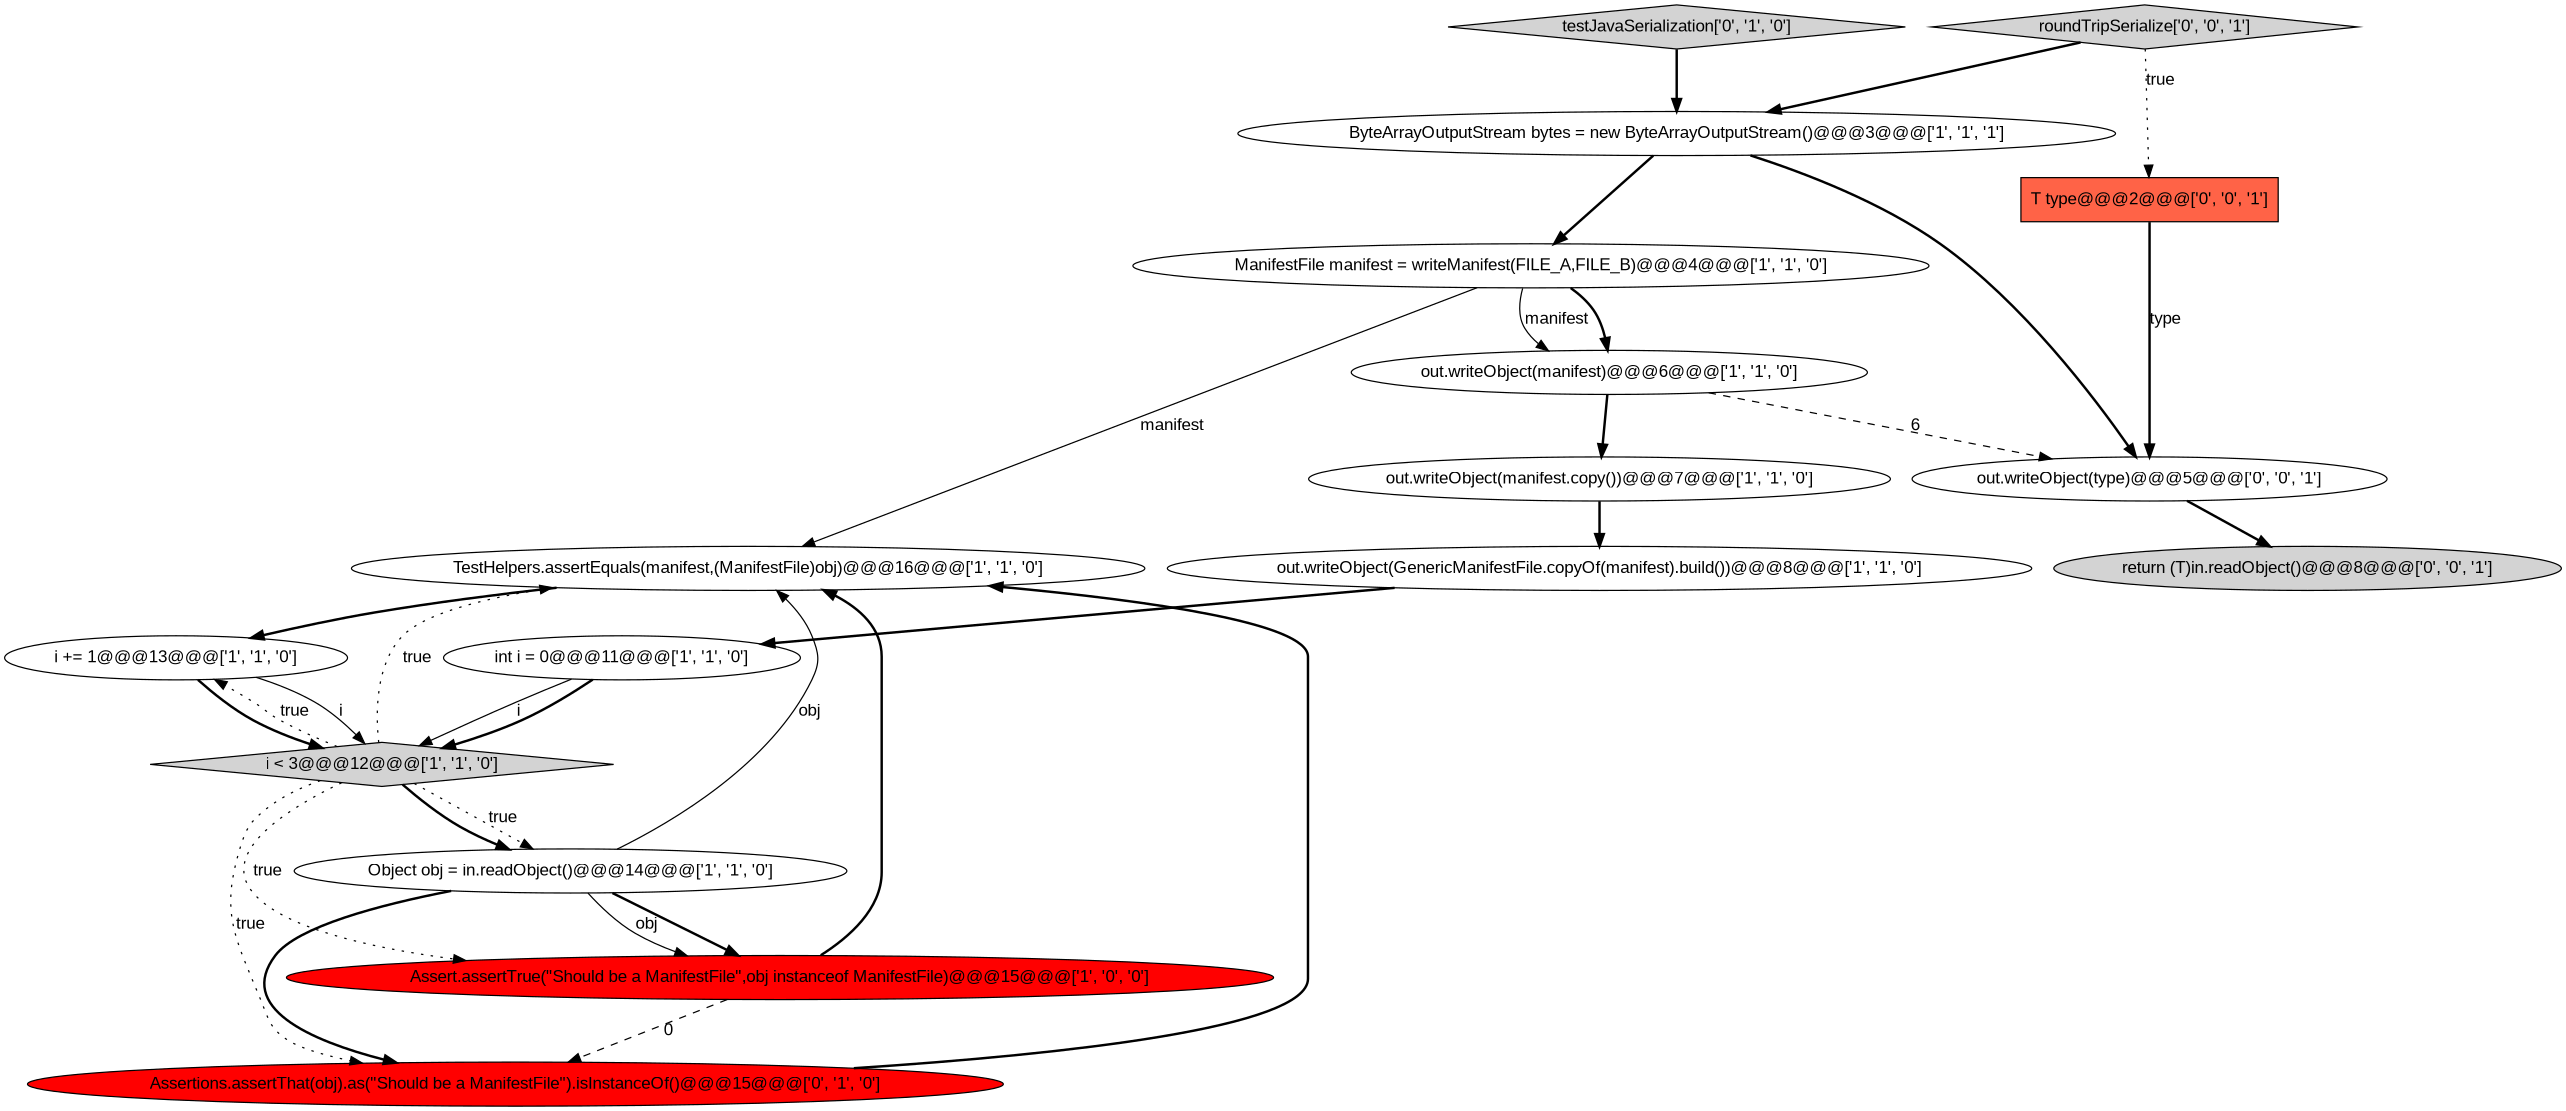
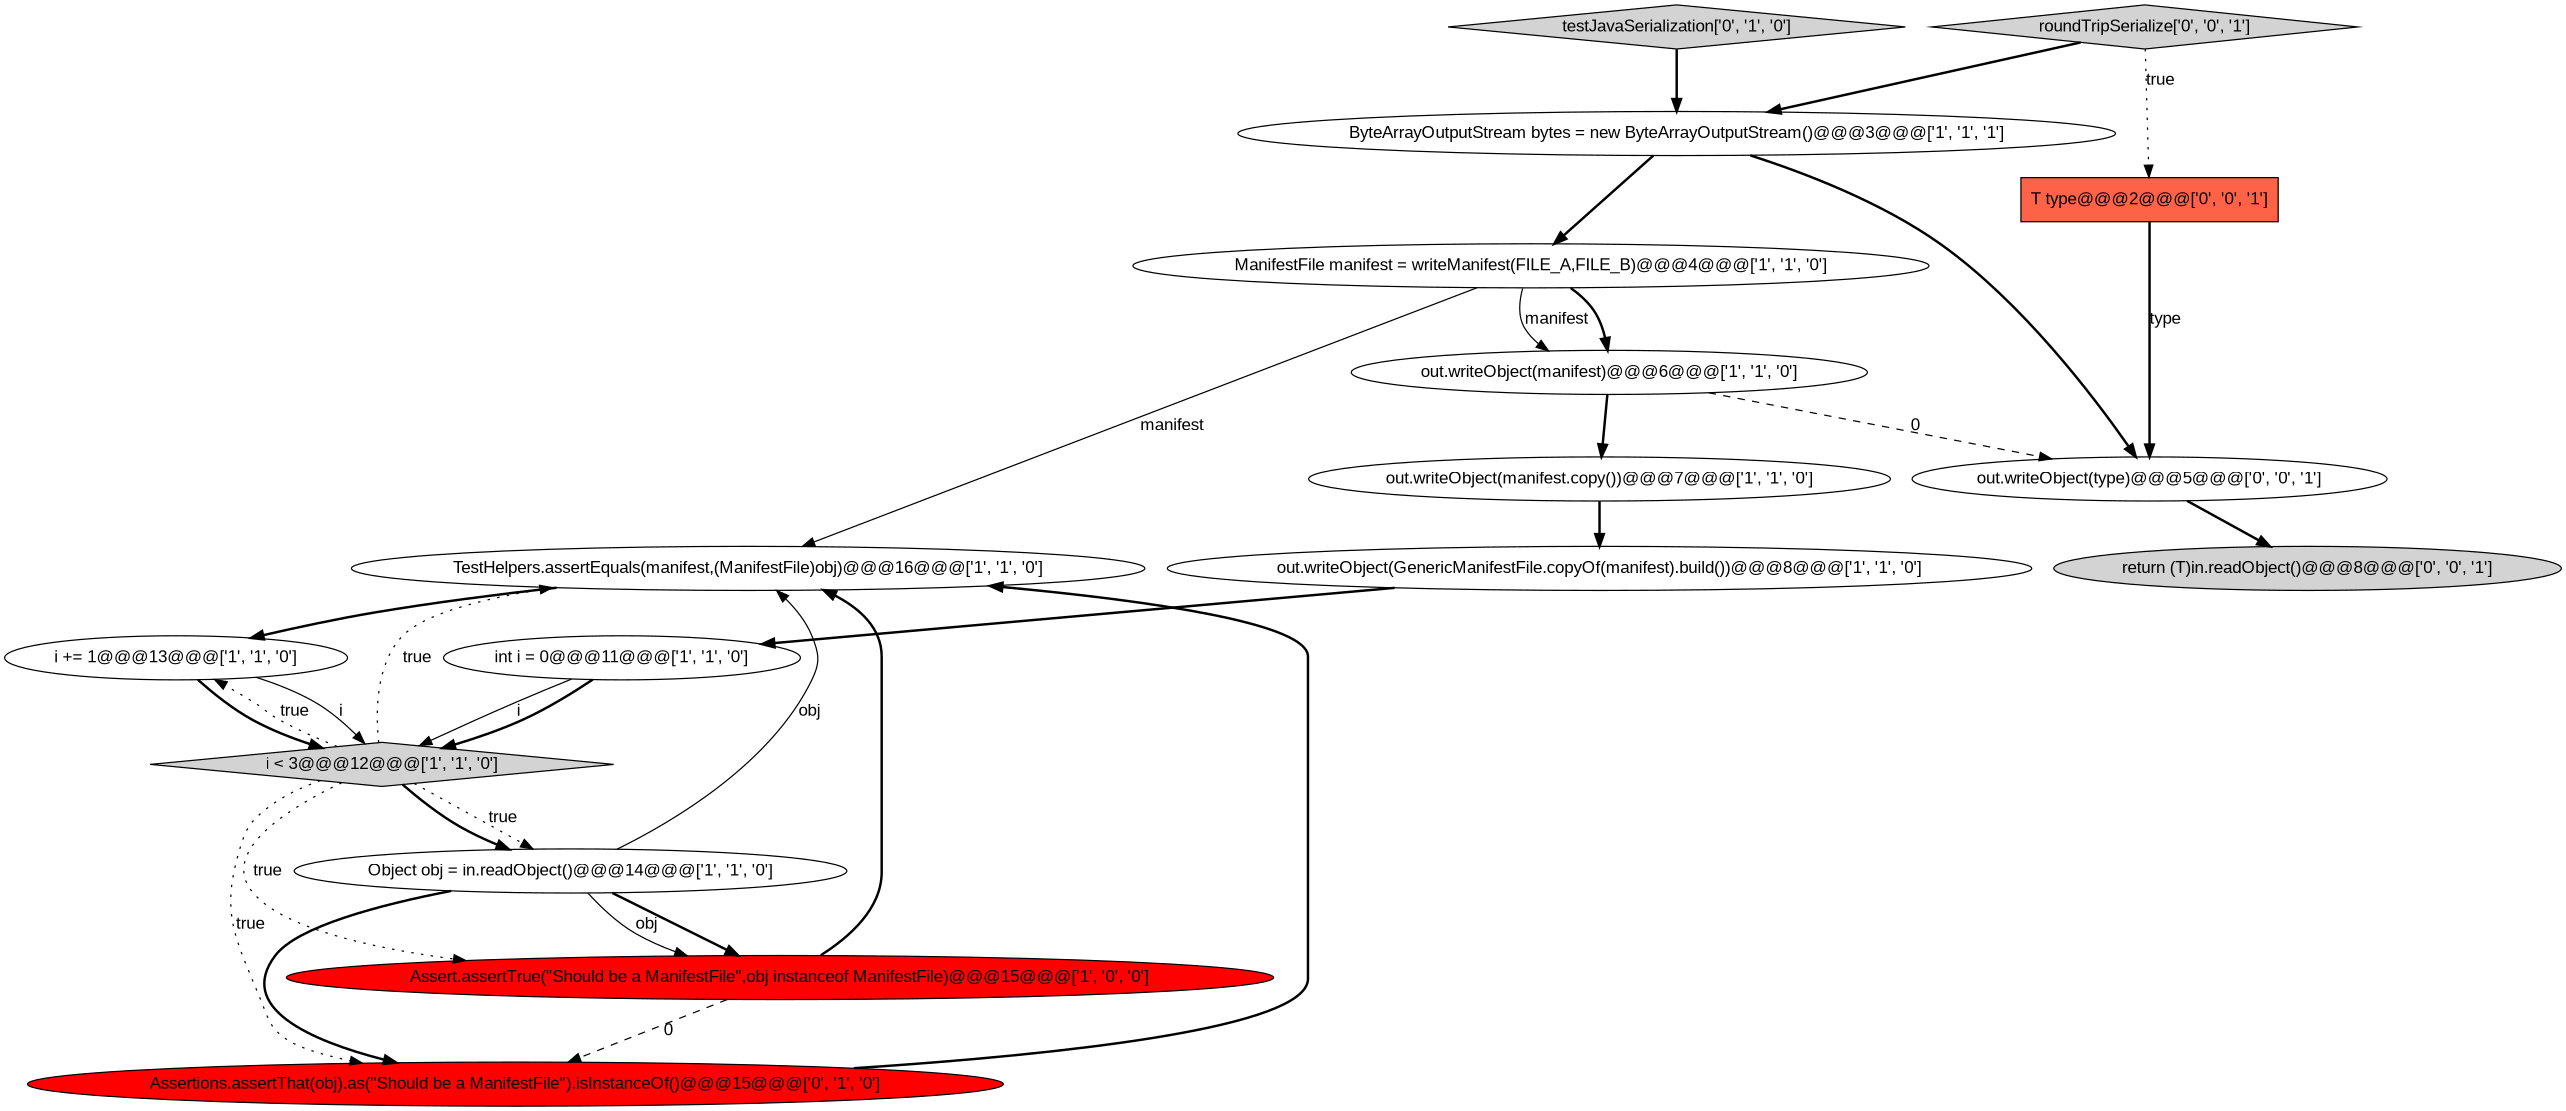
(1916, 426) -> (1916, 426)
